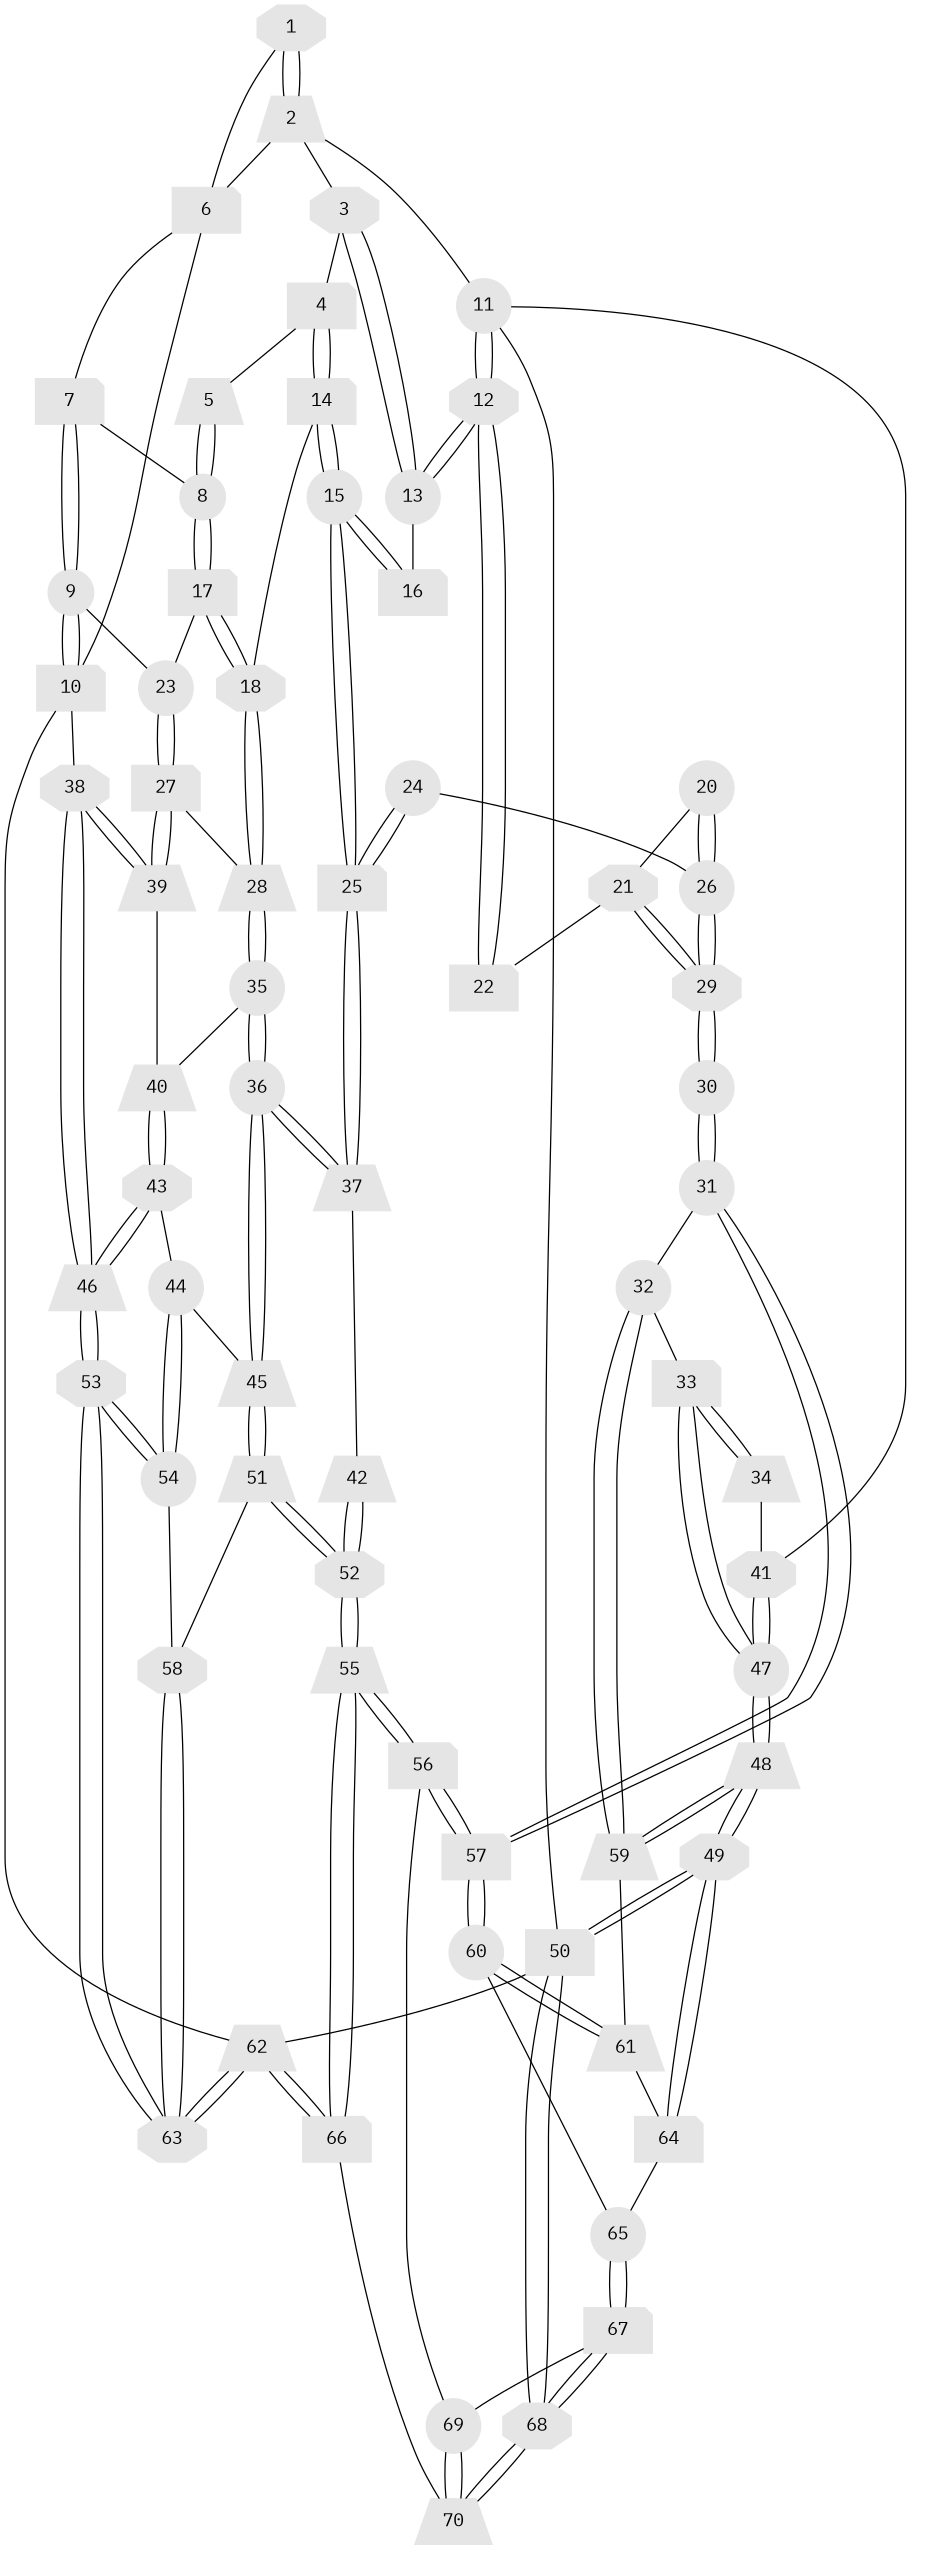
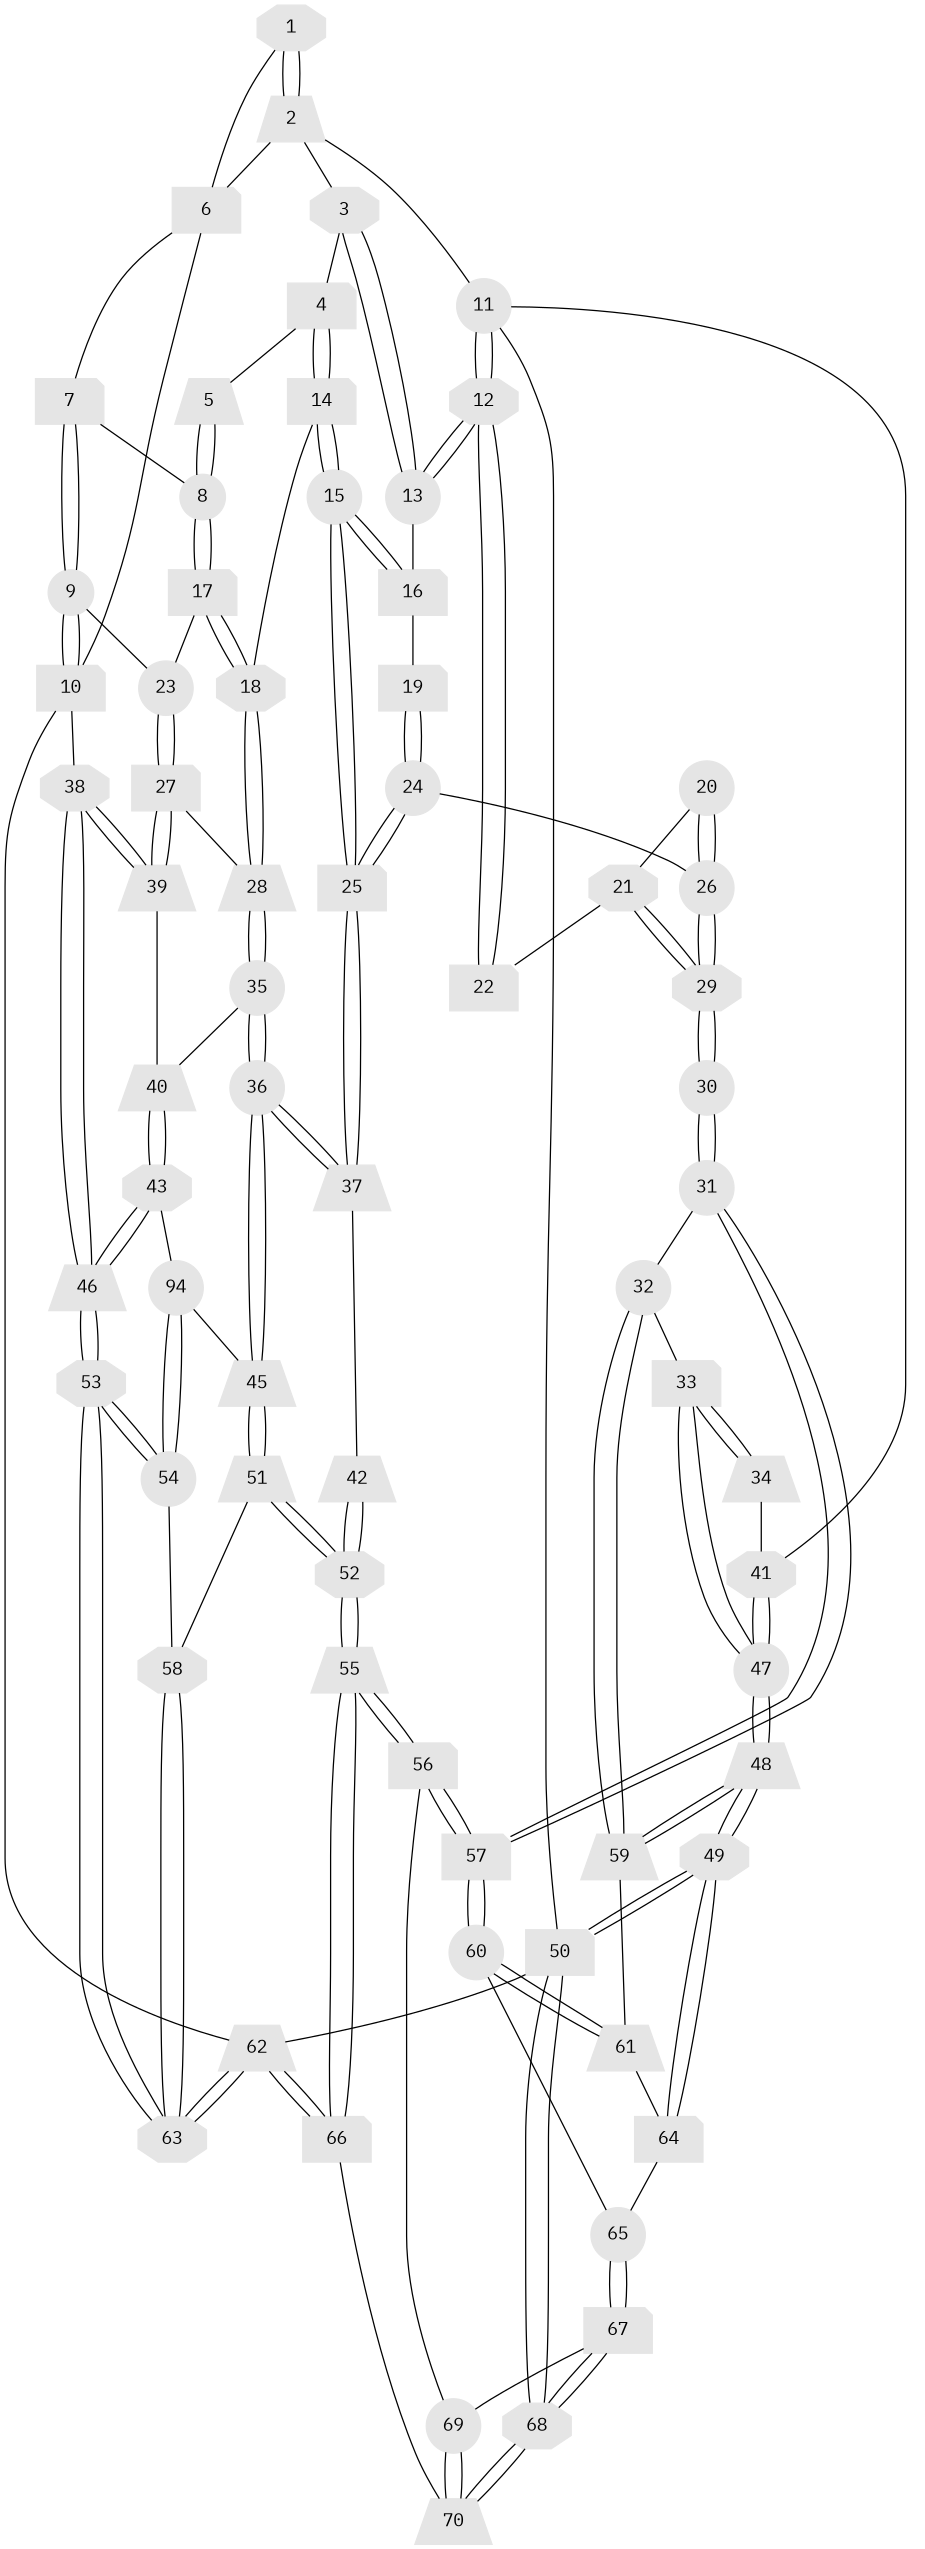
none -> (413, 688)
(176, 1288) -> (176, 1288)
